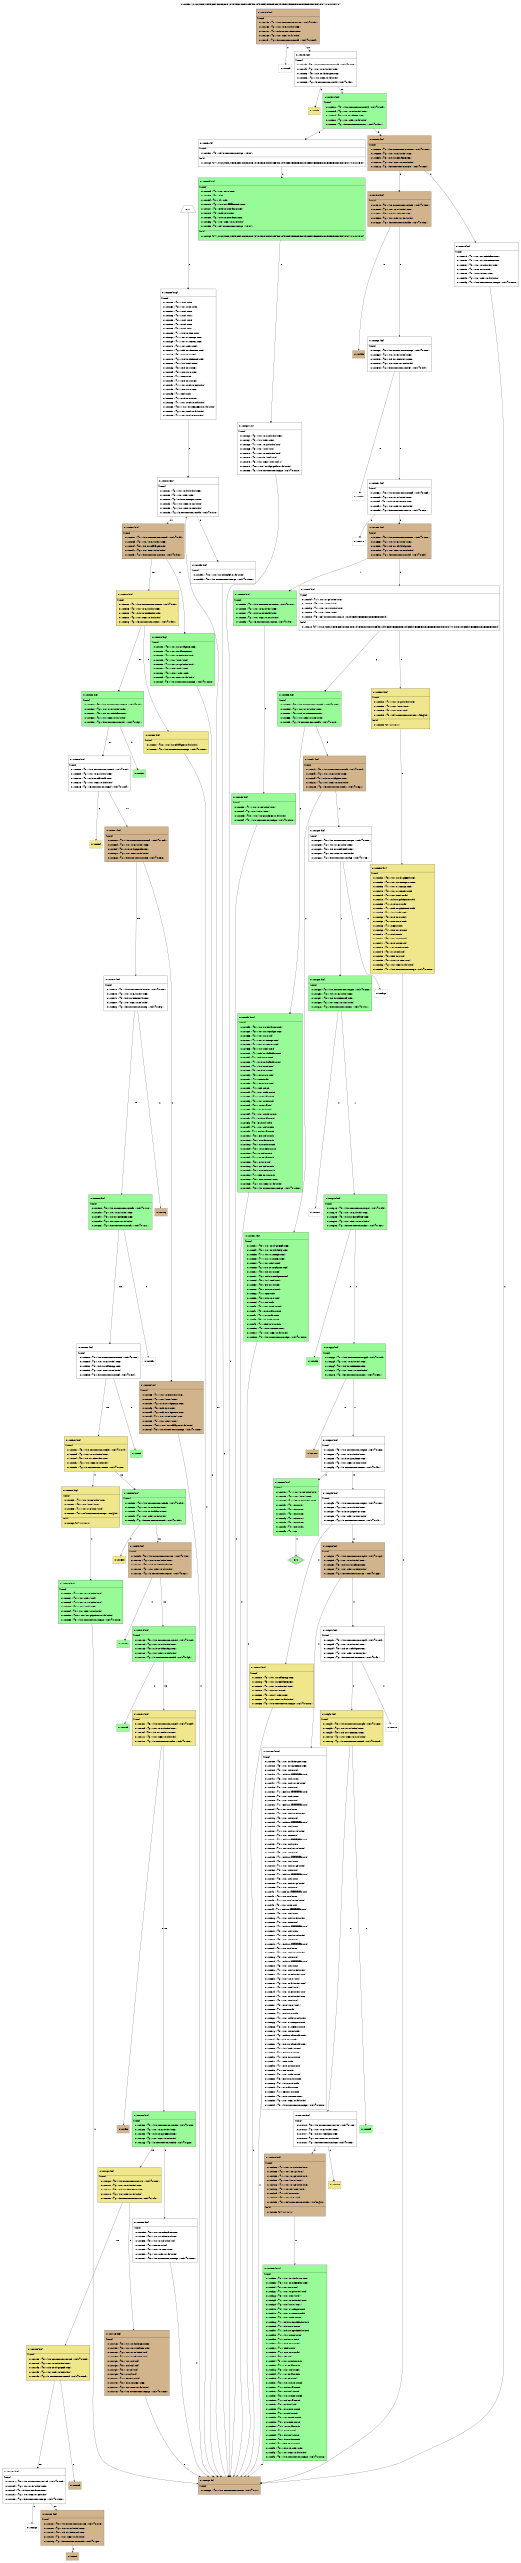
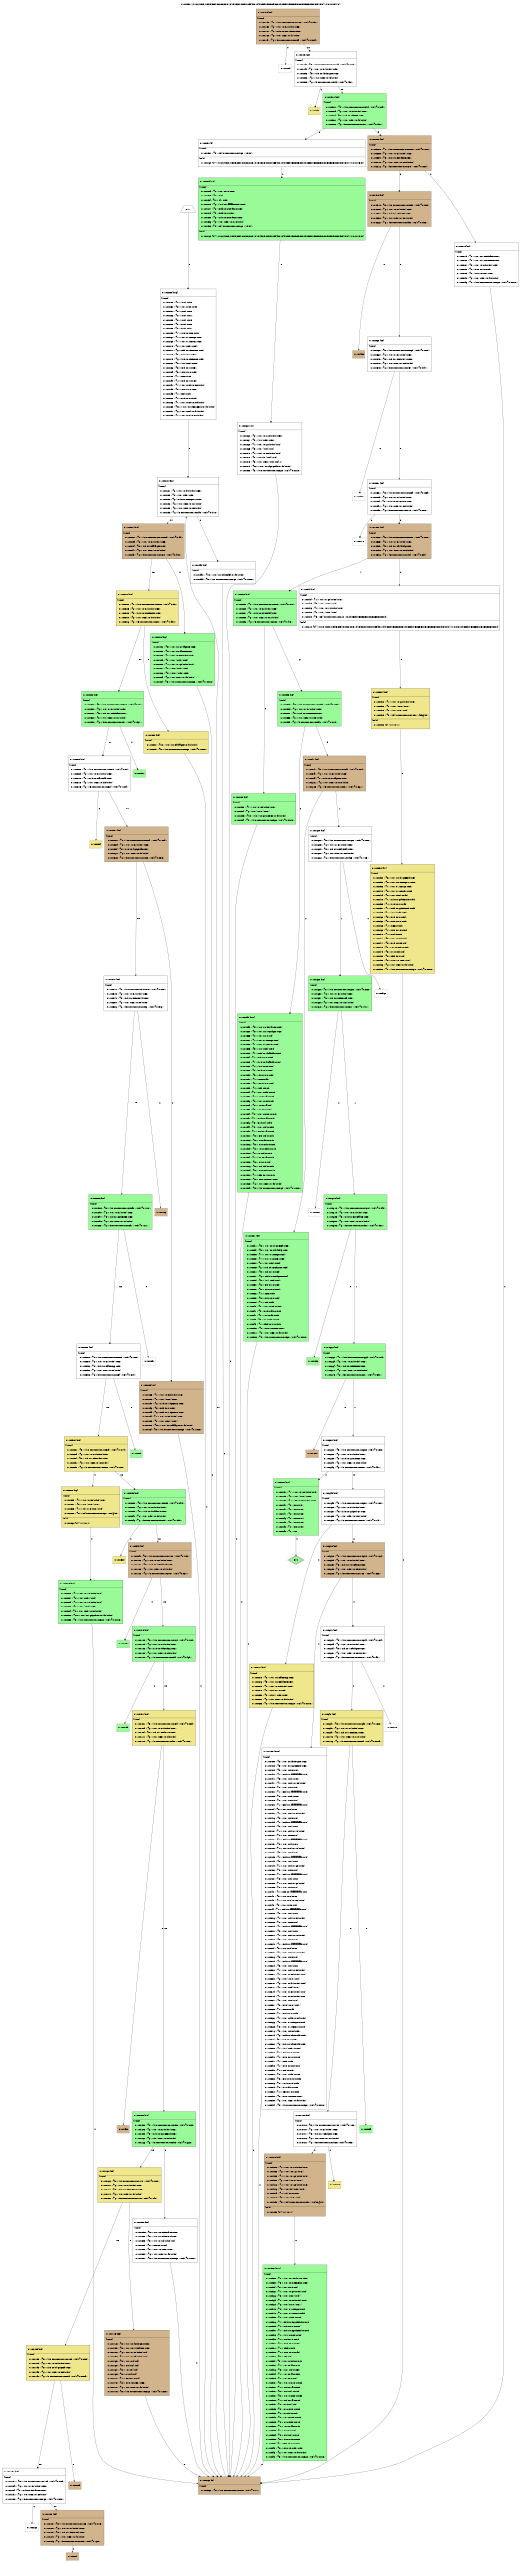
(353, 660) -> (287, 658)
